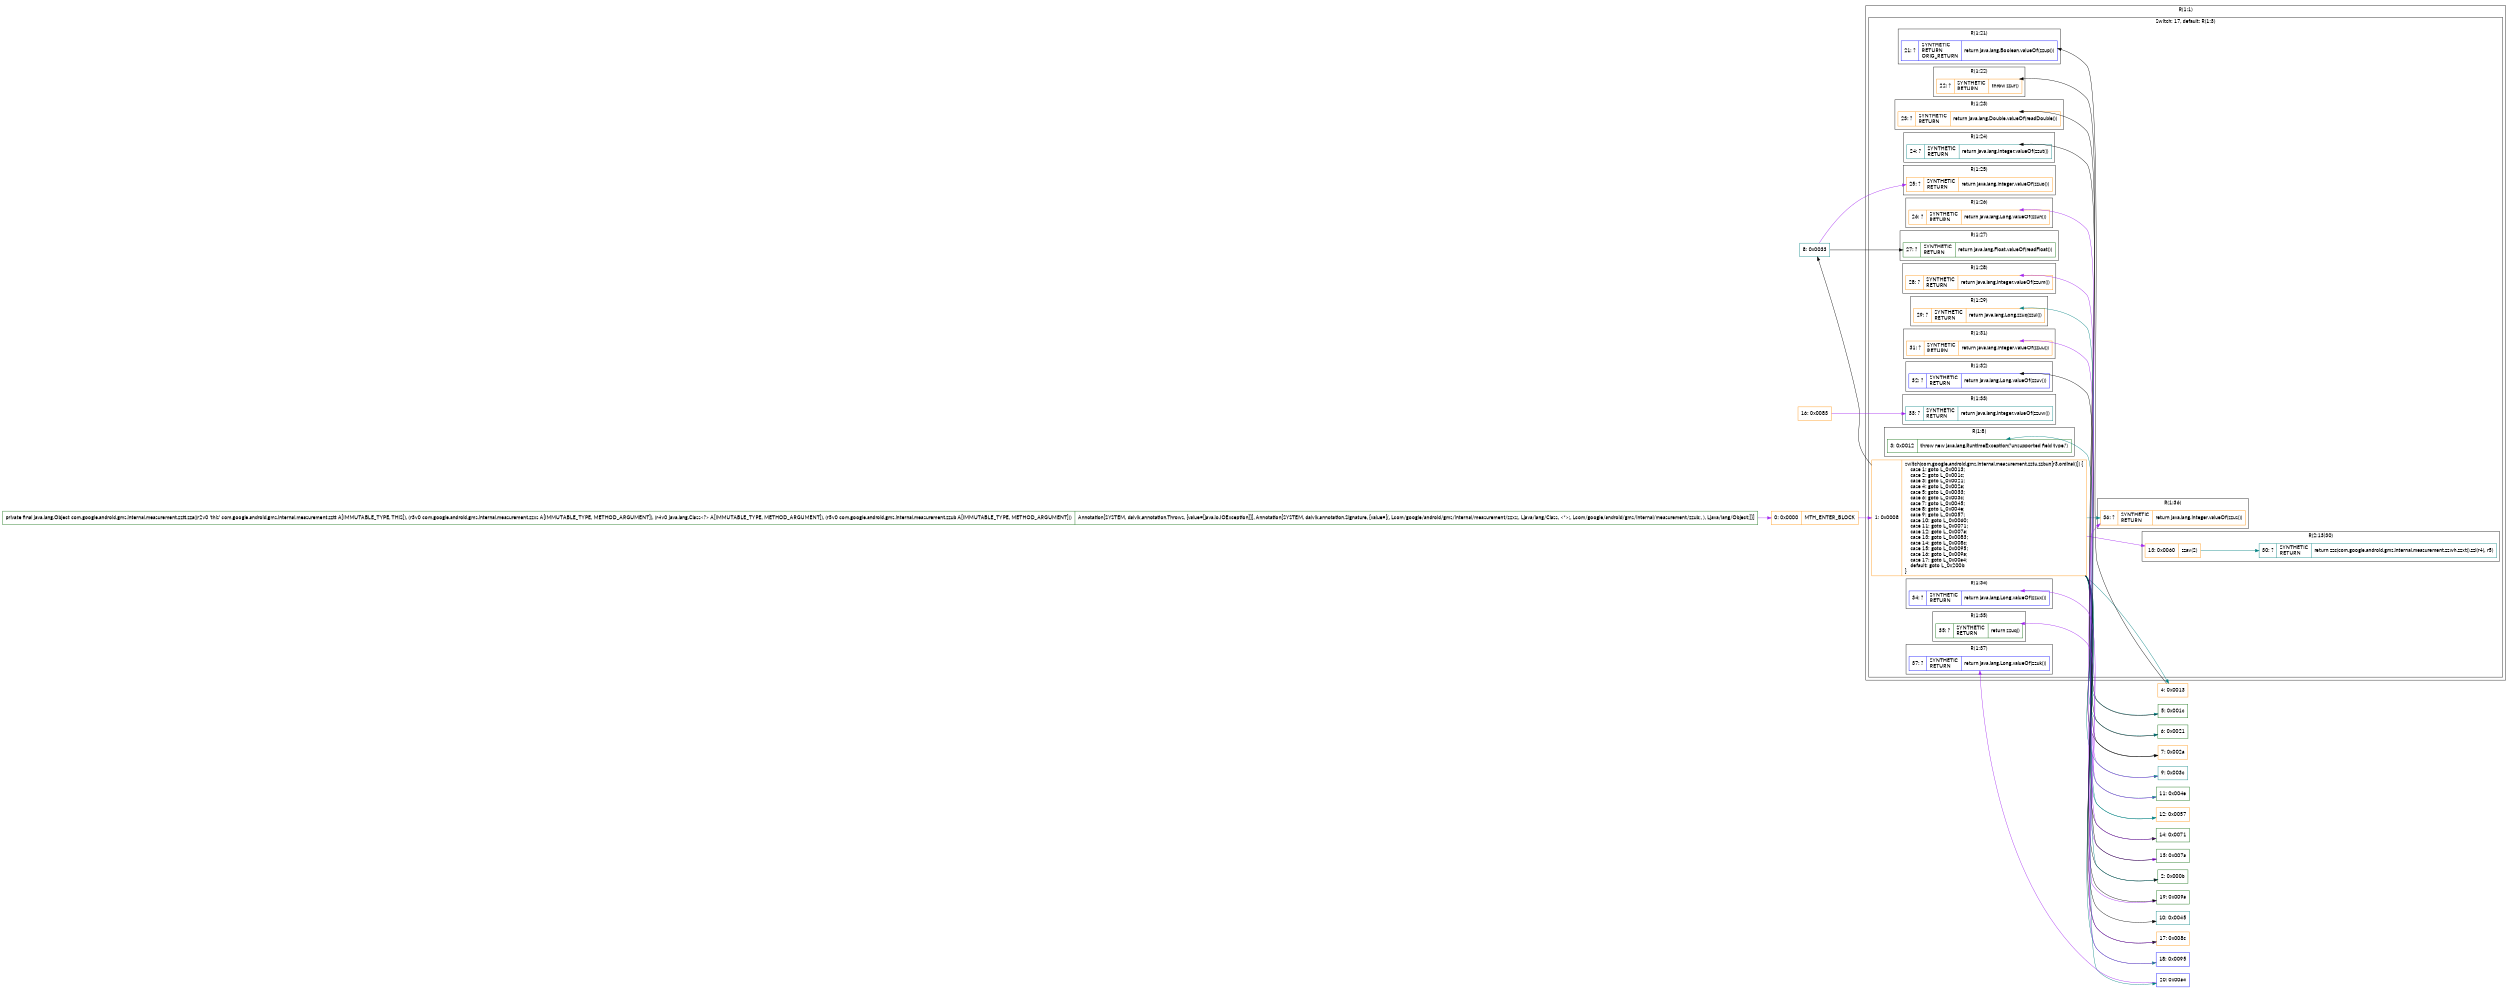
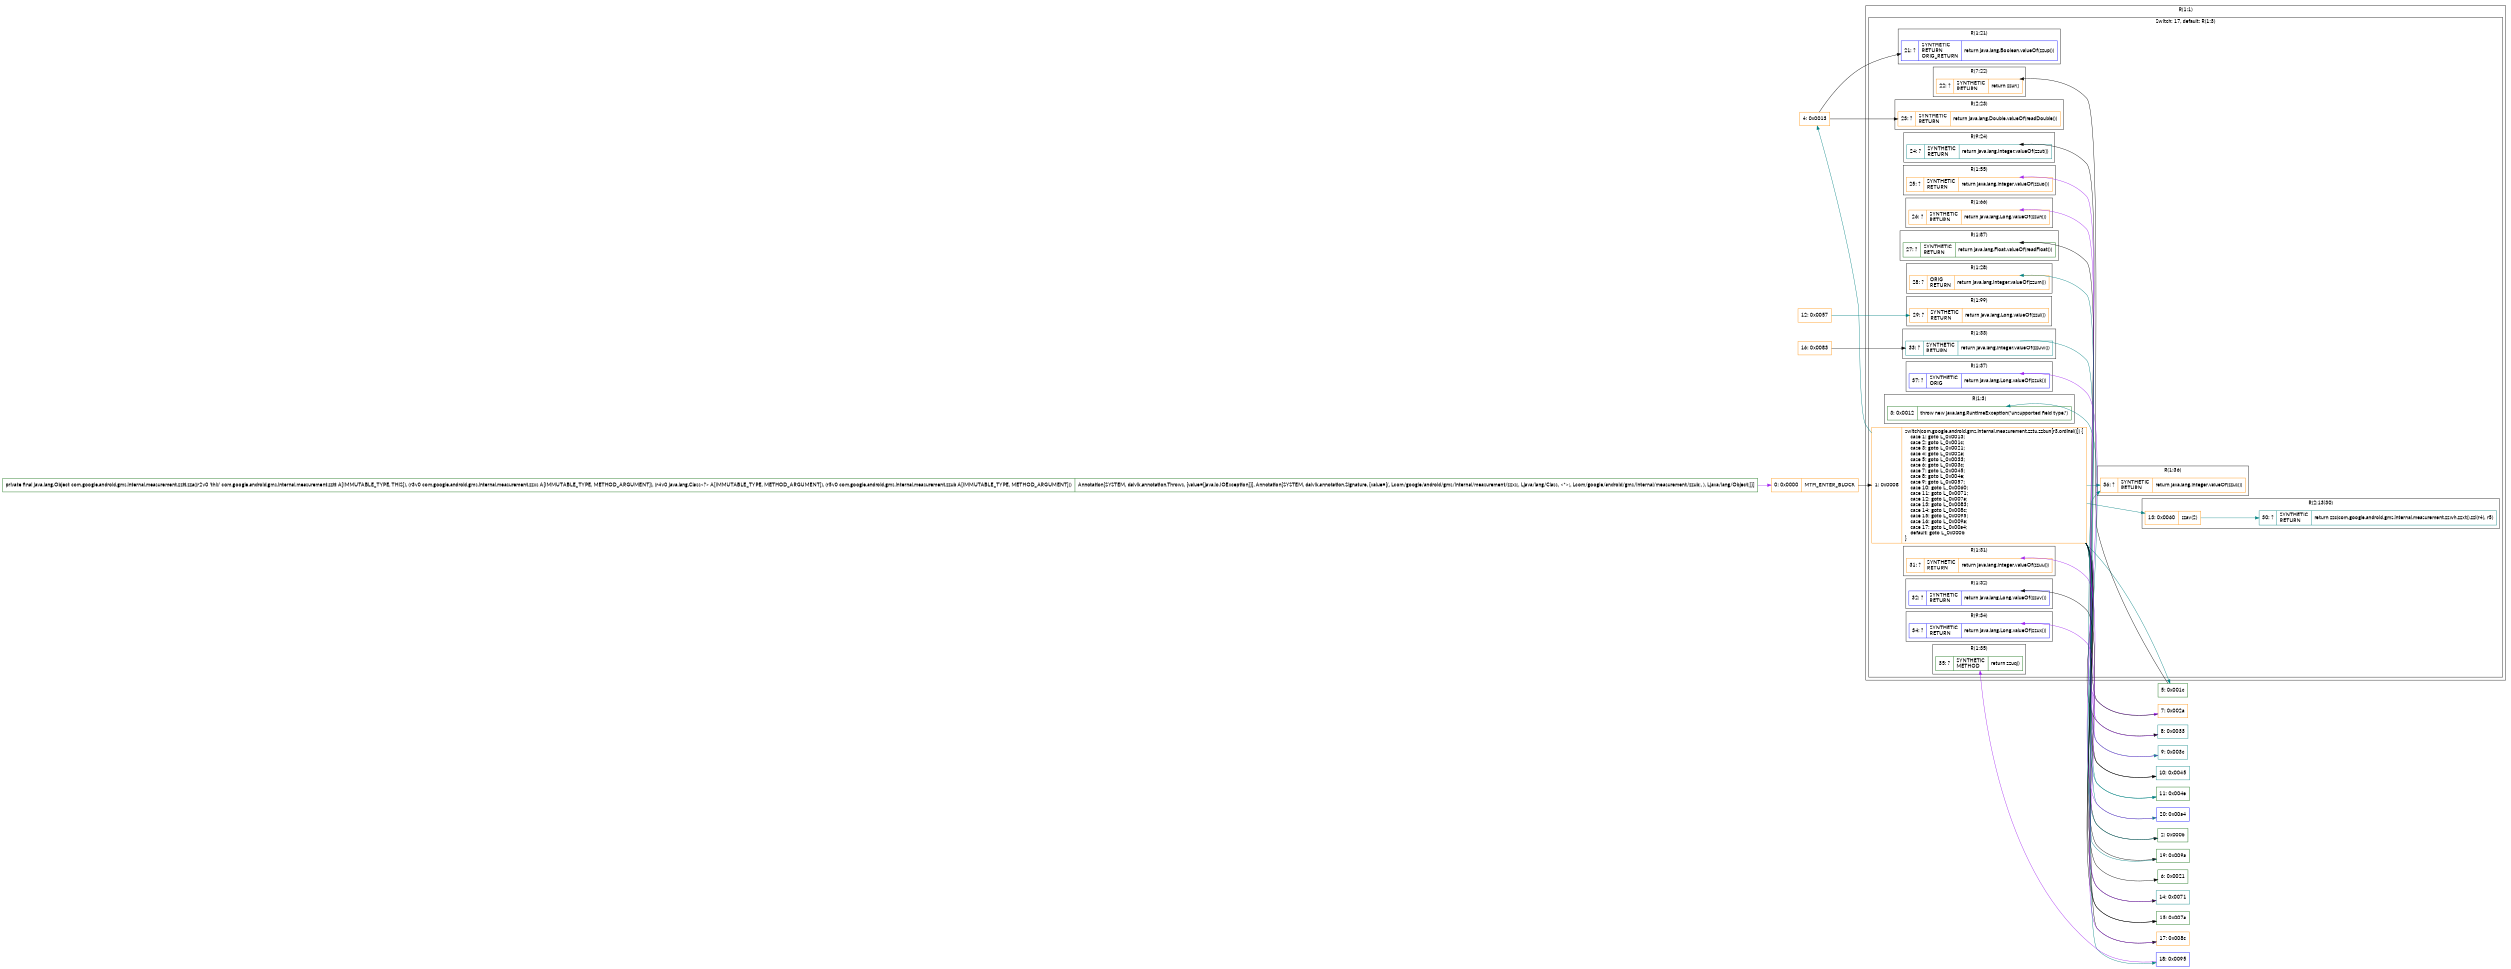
(1979, 71) -> (1979, 71)
(2005, 86) -> (2005, 86)
(1979, 104) -> (1979, 104)
(1979, 137) -> (1979, 137)
(1979, 170) -> (1979, 170)
(1979, 202) -> (1979, 202)
(1979, 235) -> (1979, 235)
(1863, 250) -> (2092, 510)
(1941, 280) -> (1937, 280)
(1979, 301) -> (1979, 301)
(2005, 315) -> (2005, 315)
(1863, 414) -> (1863, 348)
(2092, 424) -> (1862, 119)
(1979, 432) -> (1979, 399)
(1863, 518) -> (1863, 485)
(2092, 537) -> (2092, 537)
(2114, 541) -> (2114, 508)
(1936, 566) -> (1936, 533)
(1979, 583) -> (1979, 616)
(1967, 633) -> (1968, 666)
(1940, 666) -> (1936, 384)
(2089, 679) -> (2089, 735)
(2088, 690) -> (2088, 653)
(2090, 720) -> none
(2089, 740) -> (2089, 702)
(2090, 740) -> (2089, 755)
(2091, 802) -> (2092, 576)
(2173, 835) -> (2173, 897)
